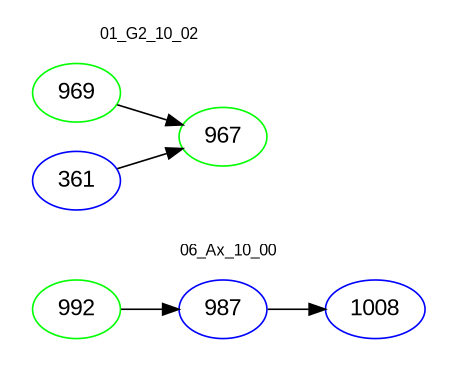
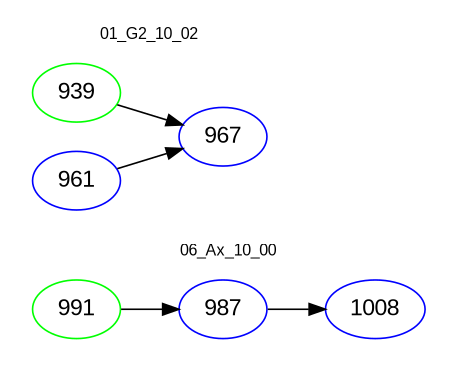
(77, 93) -> (77, 93)
(223, 137) -> (223, 137)
(77, 181) -> (77, 181)
(77, 309) -> (77, 309)
